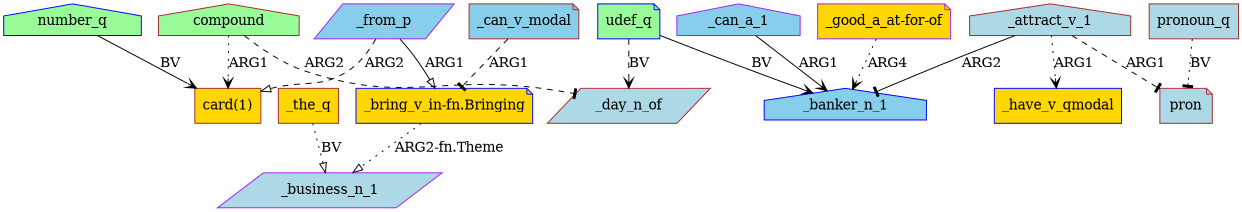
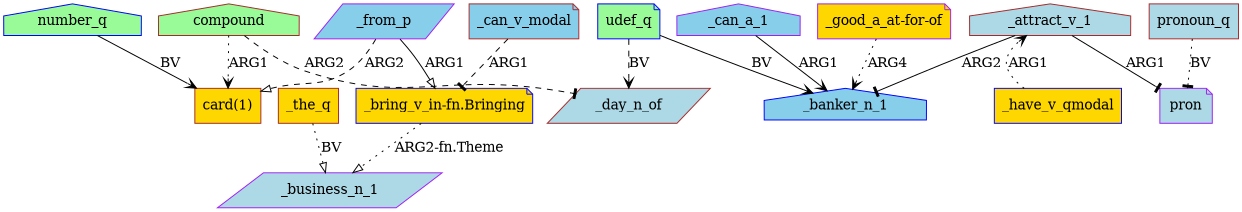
(1053, 57) -> (1007, 66)
(1114, 61) -> (1114, 61)
(1186, 106) -> (1186, 106)
